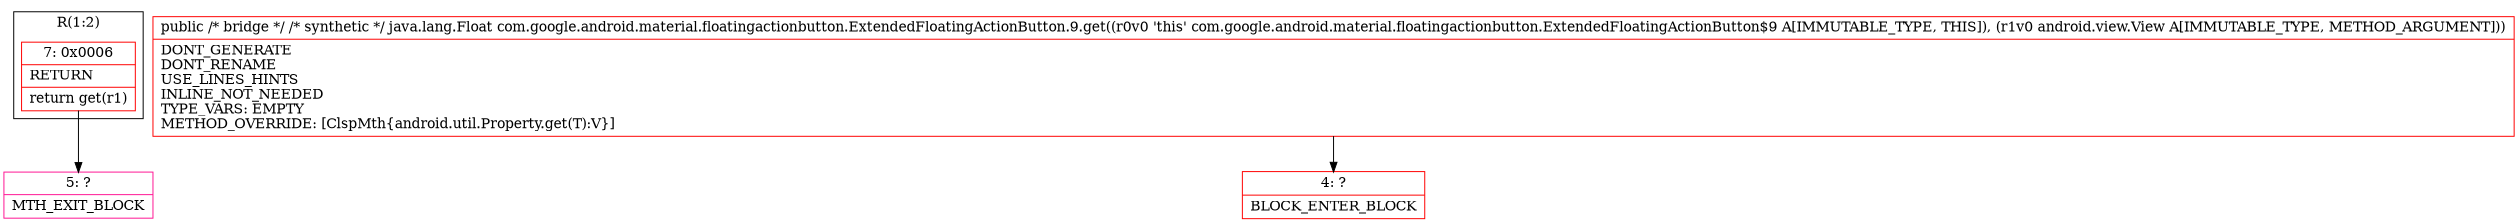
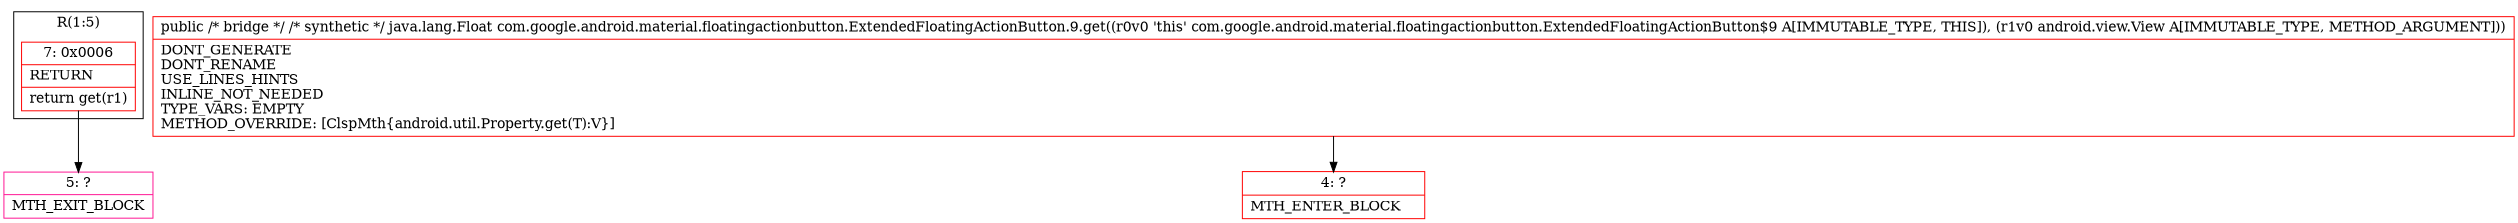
(78, 23) -> (78, 23)
(1334, 206) -> (1326, 206)
